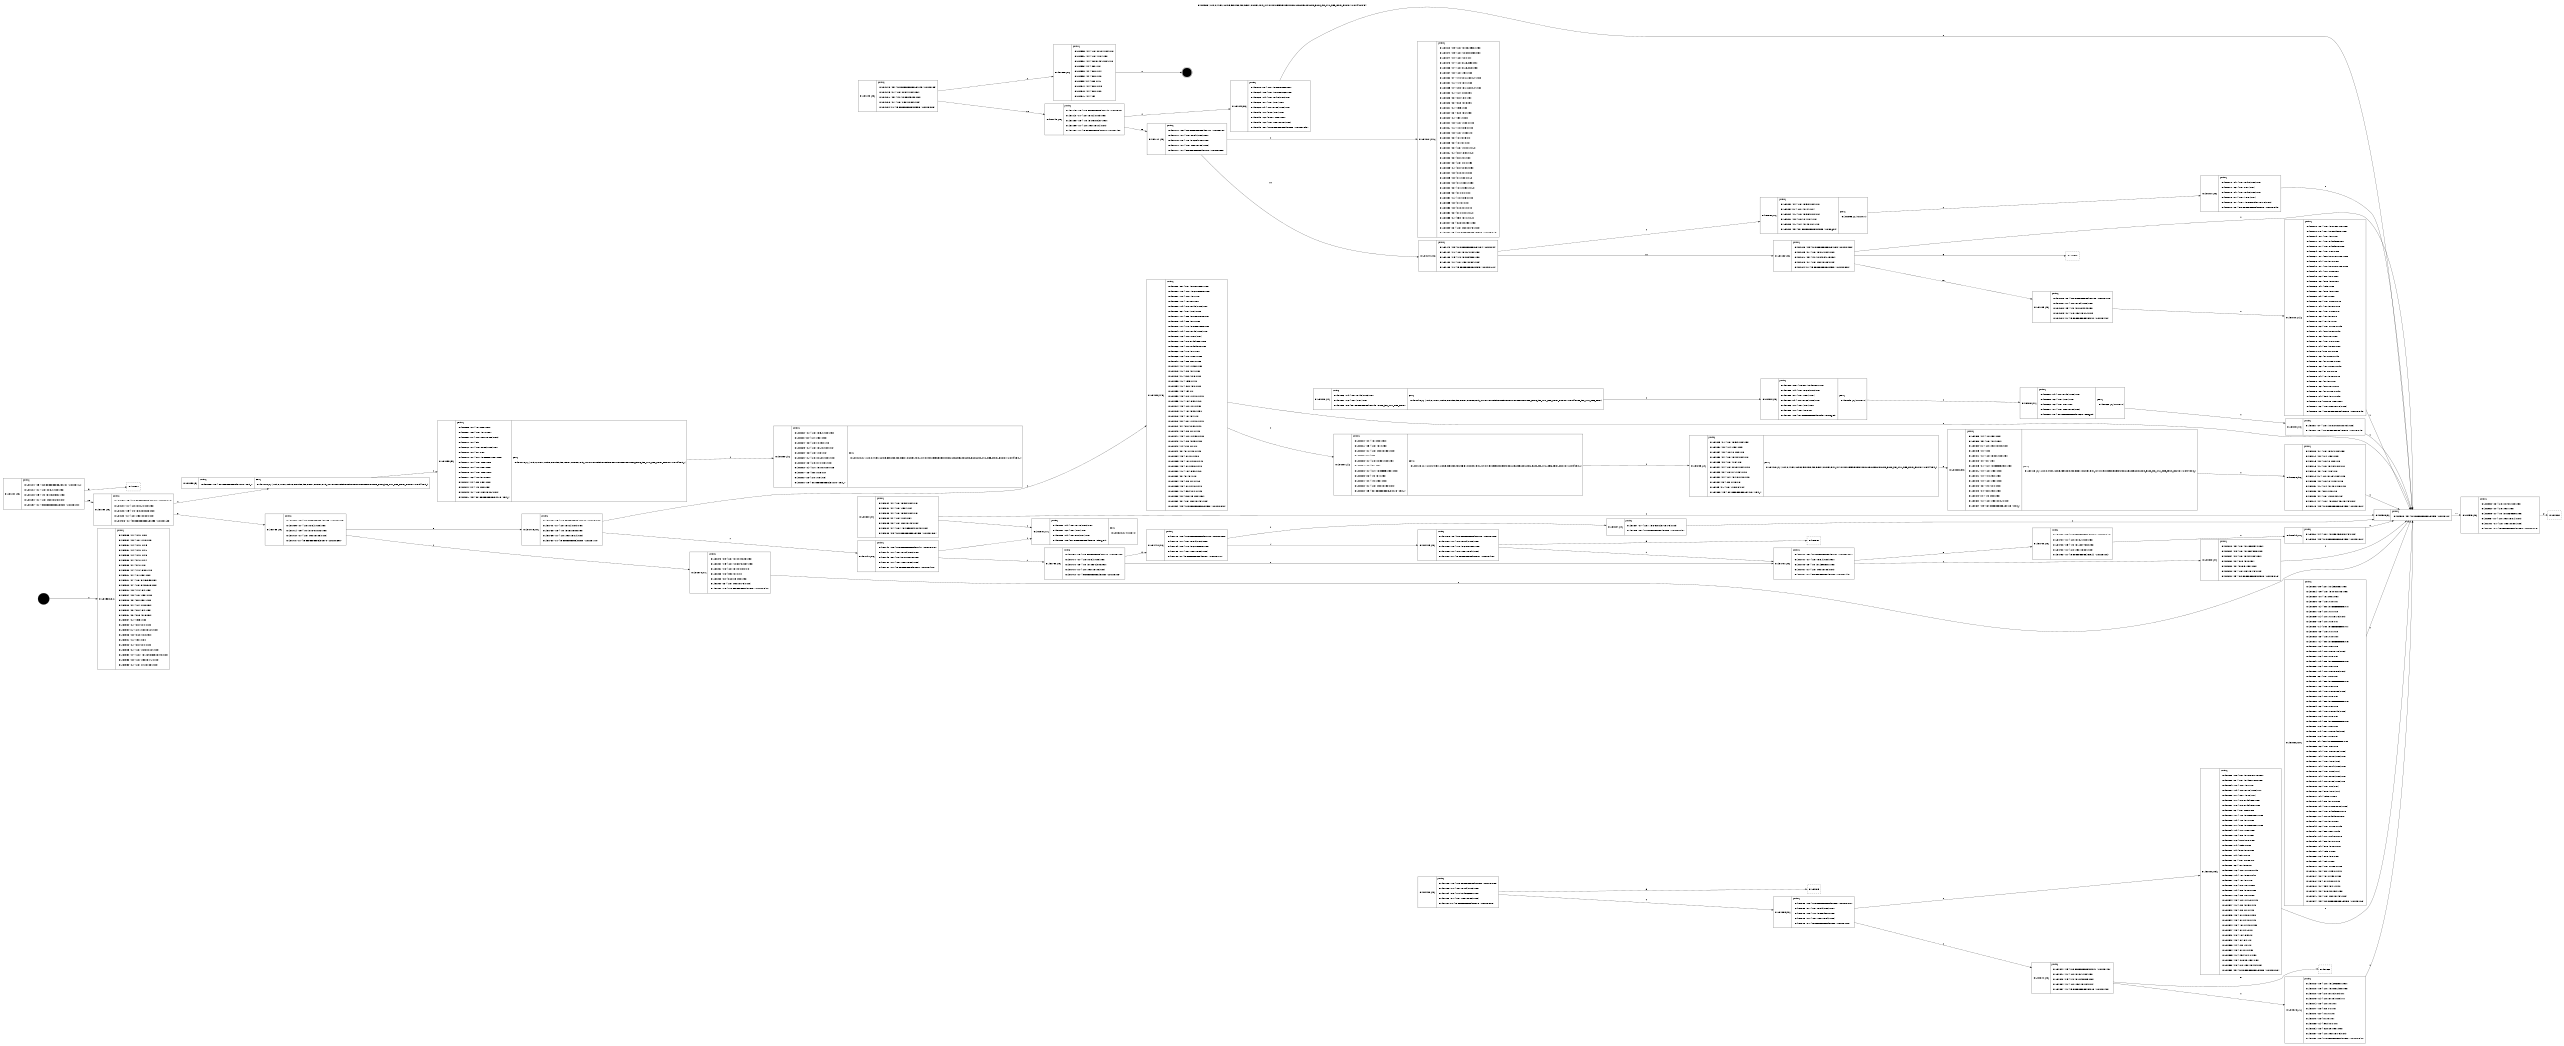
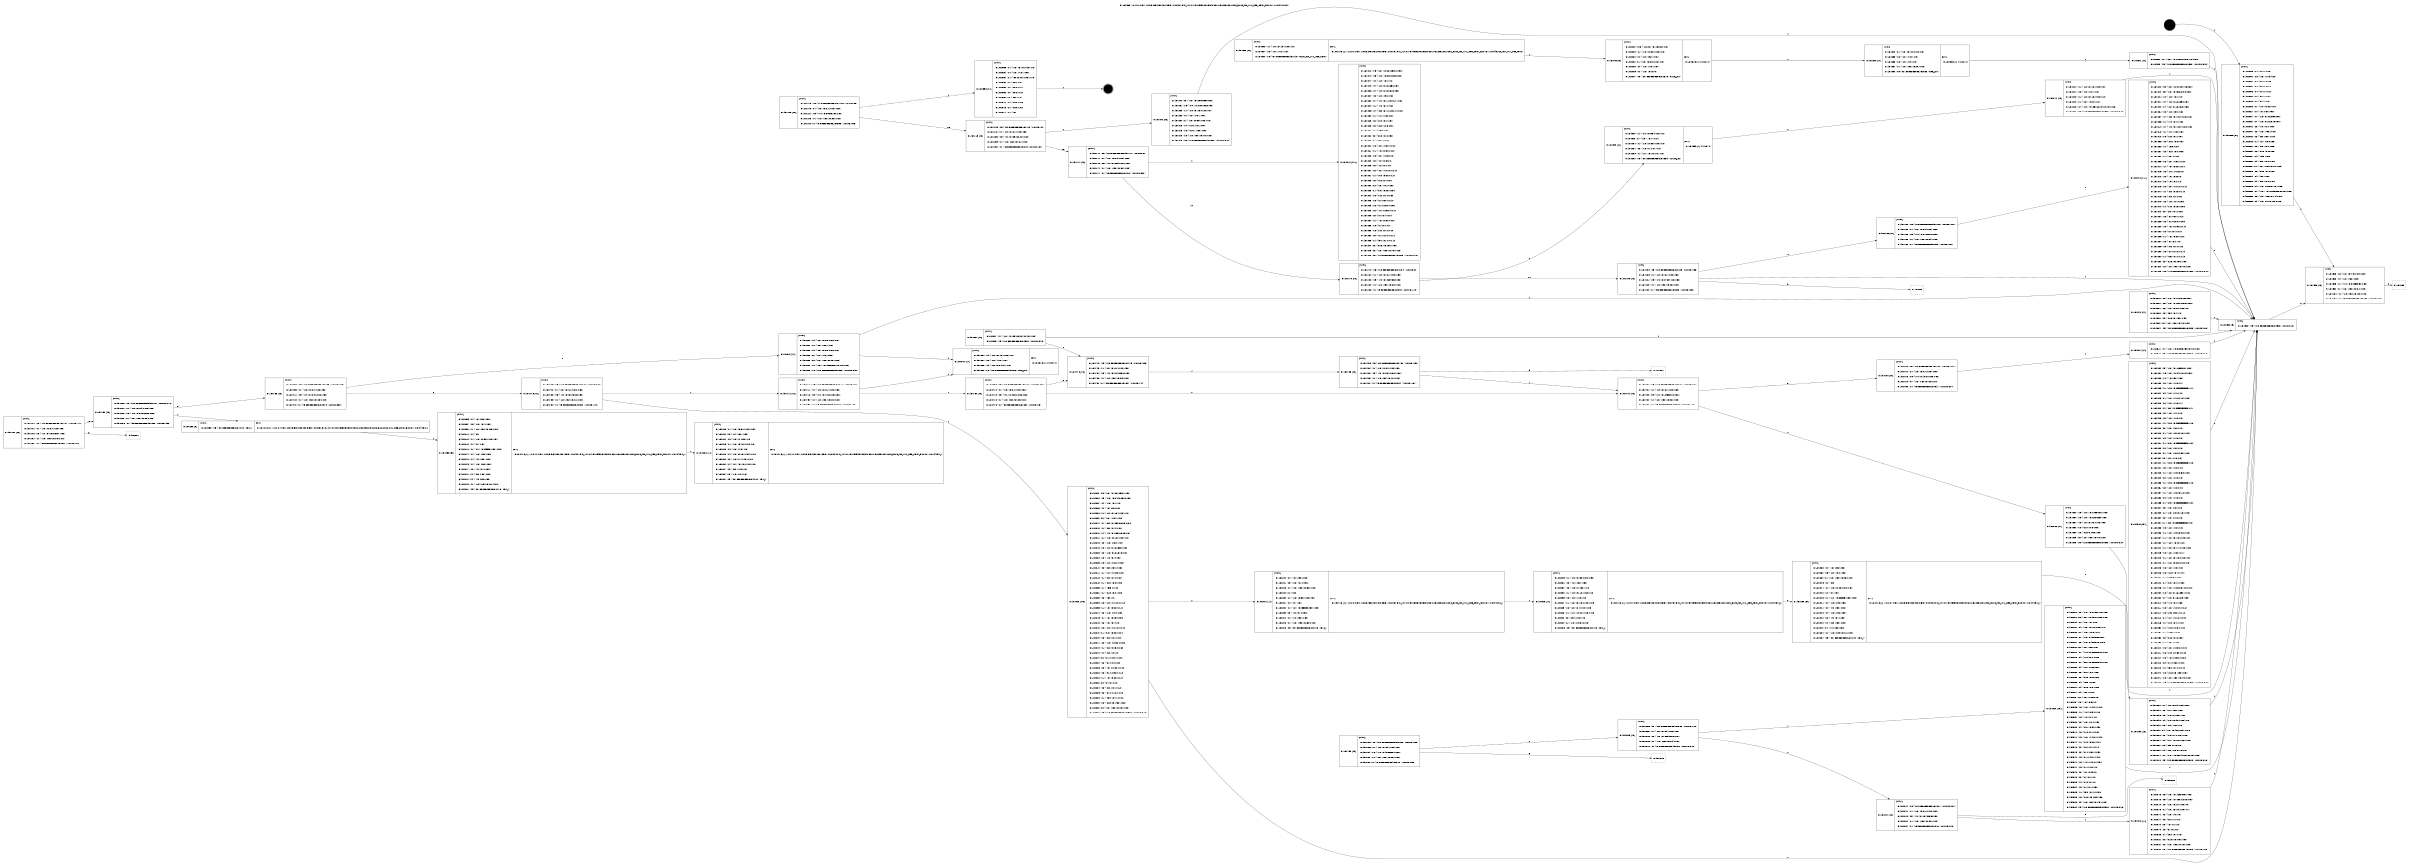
none -> (2313, 231)
(1416, 524) -> (1063, 349)
(517, 555) -> (561, 367)
